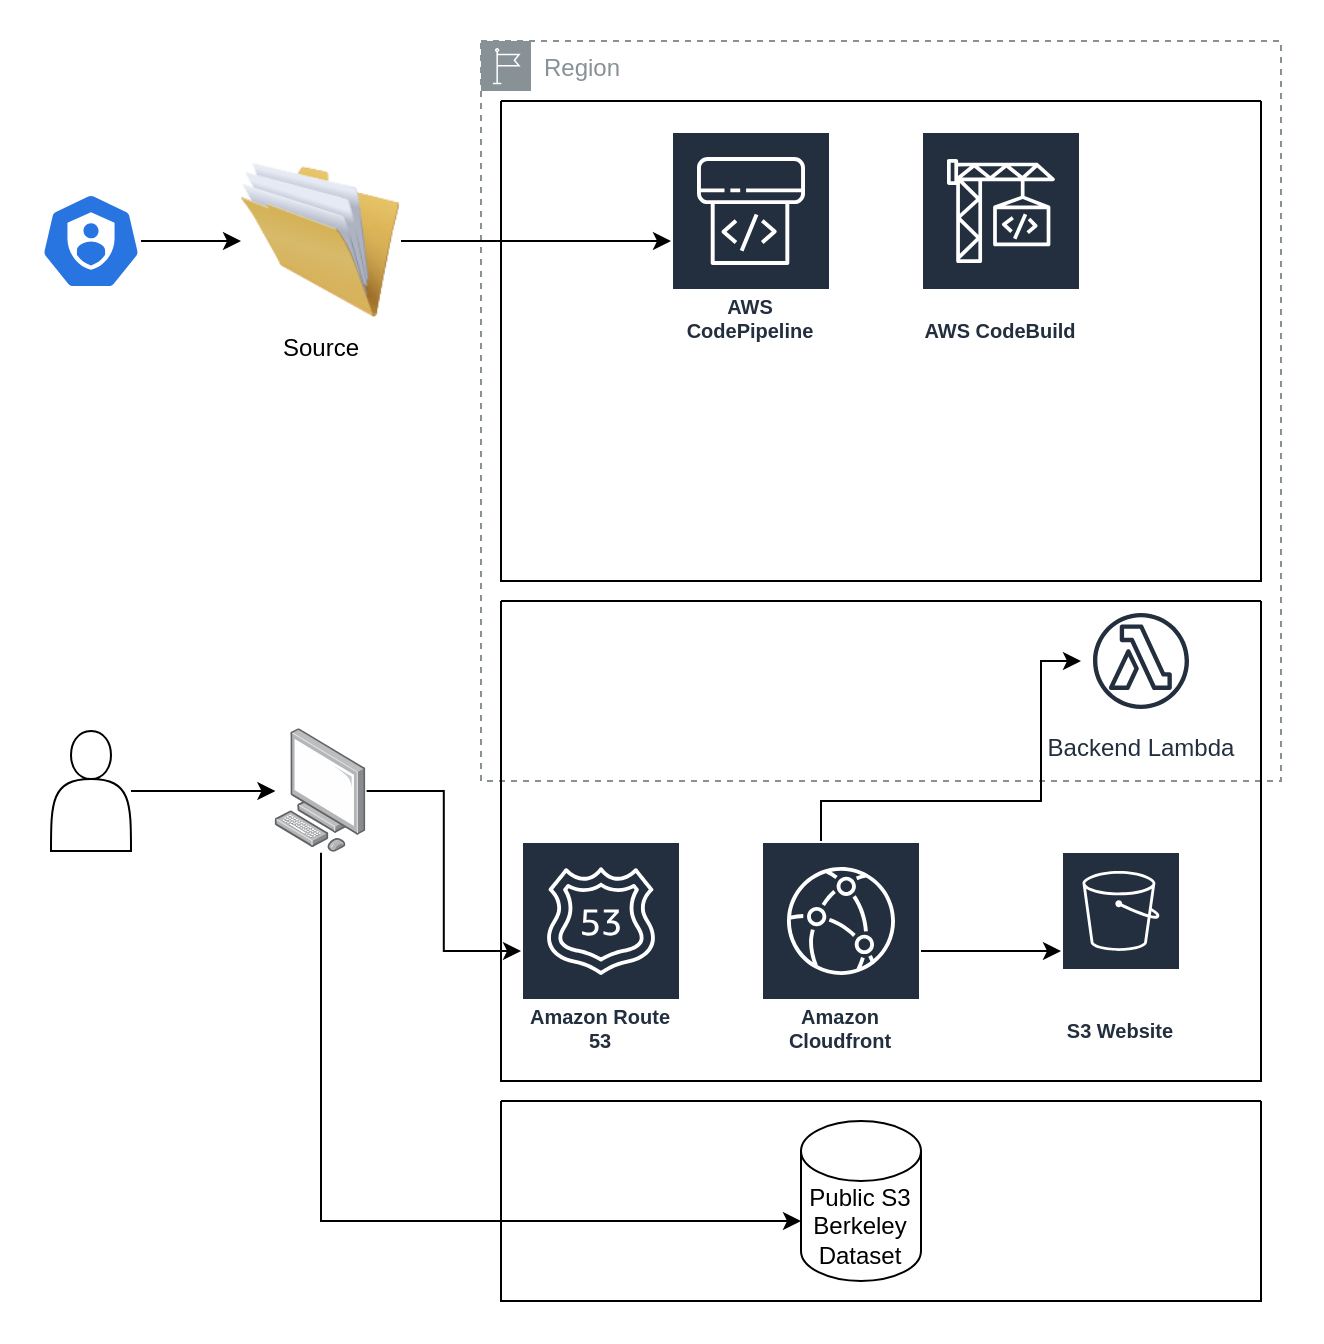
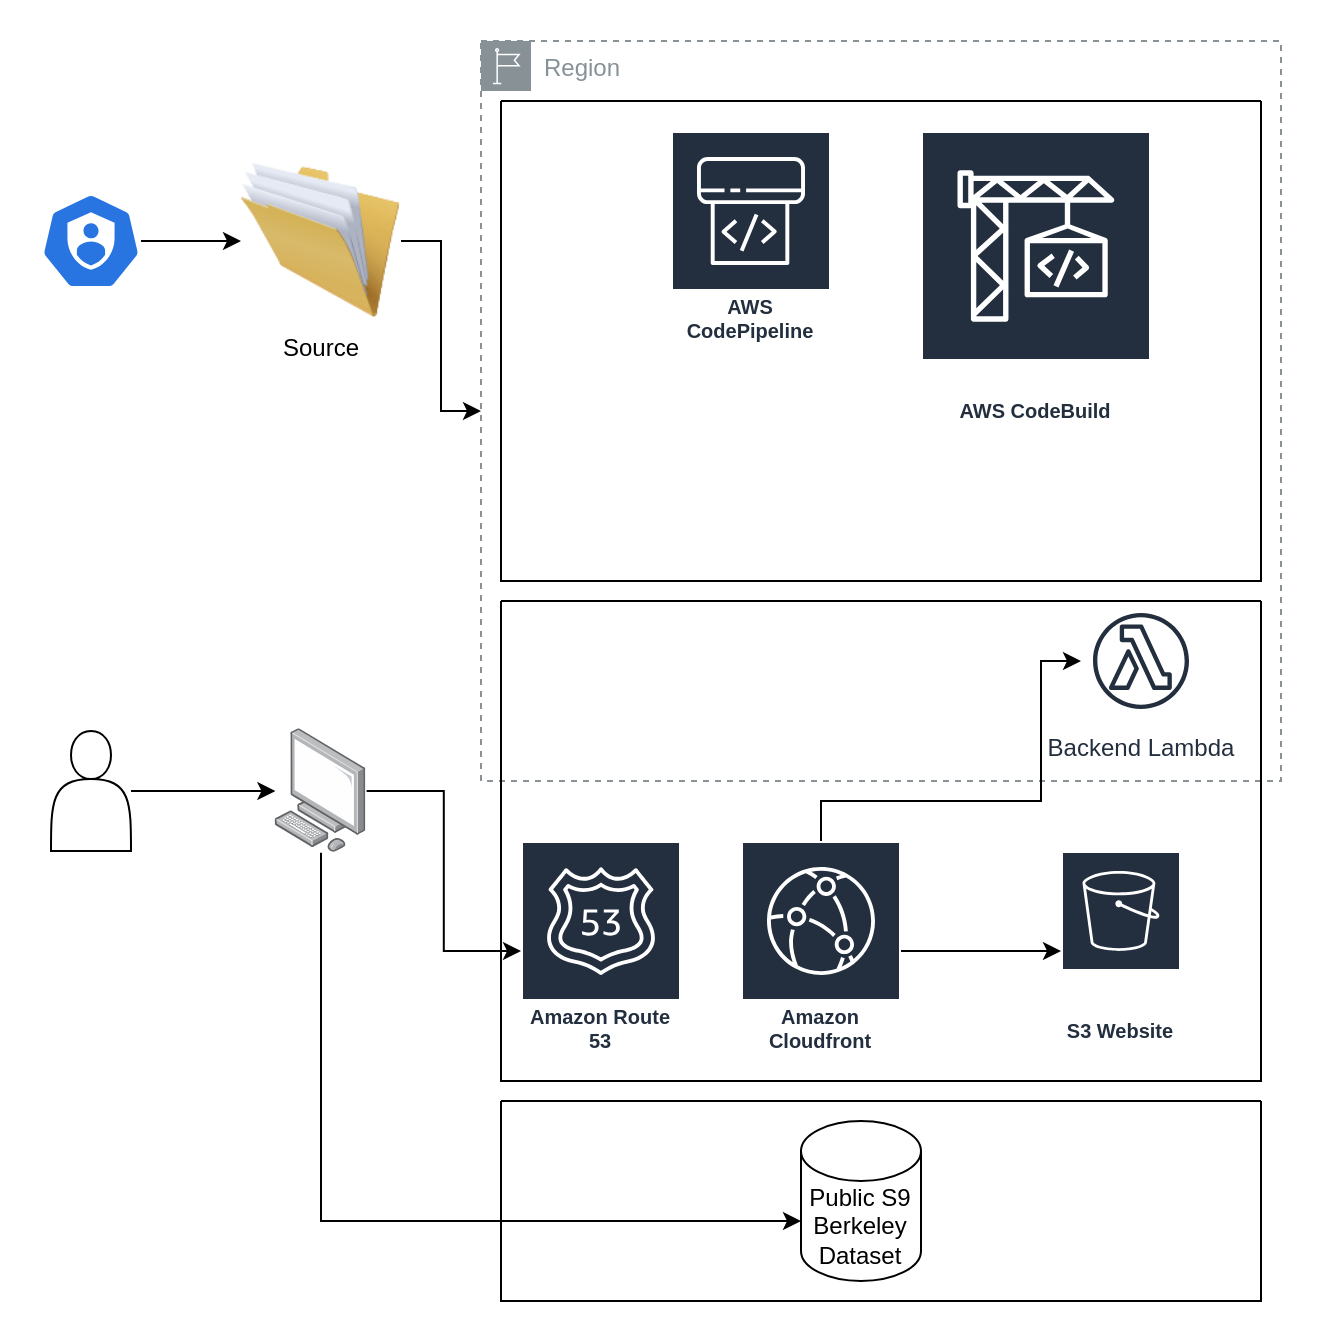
(548, 241) -> (441, 338)
(1001, 241) -> (1036, 281)
(841, 951) -> (821, 951)
(861, 1227) -> (861, 1227)
